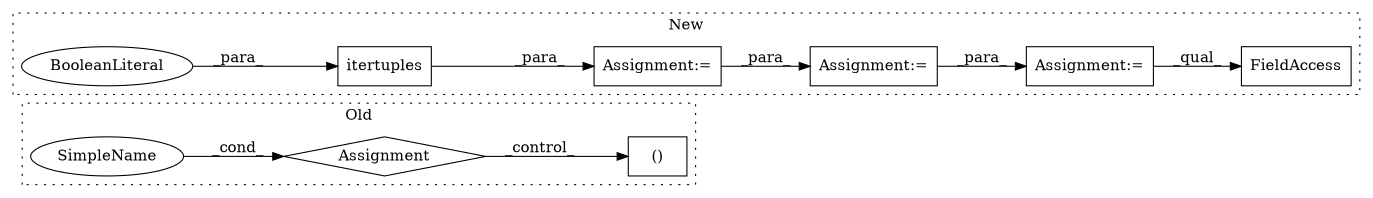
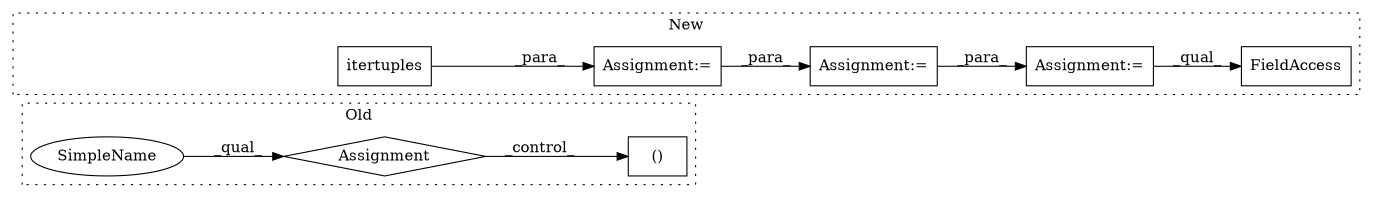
(107, 66) -> none
(238, 148) -> (238, 148)
